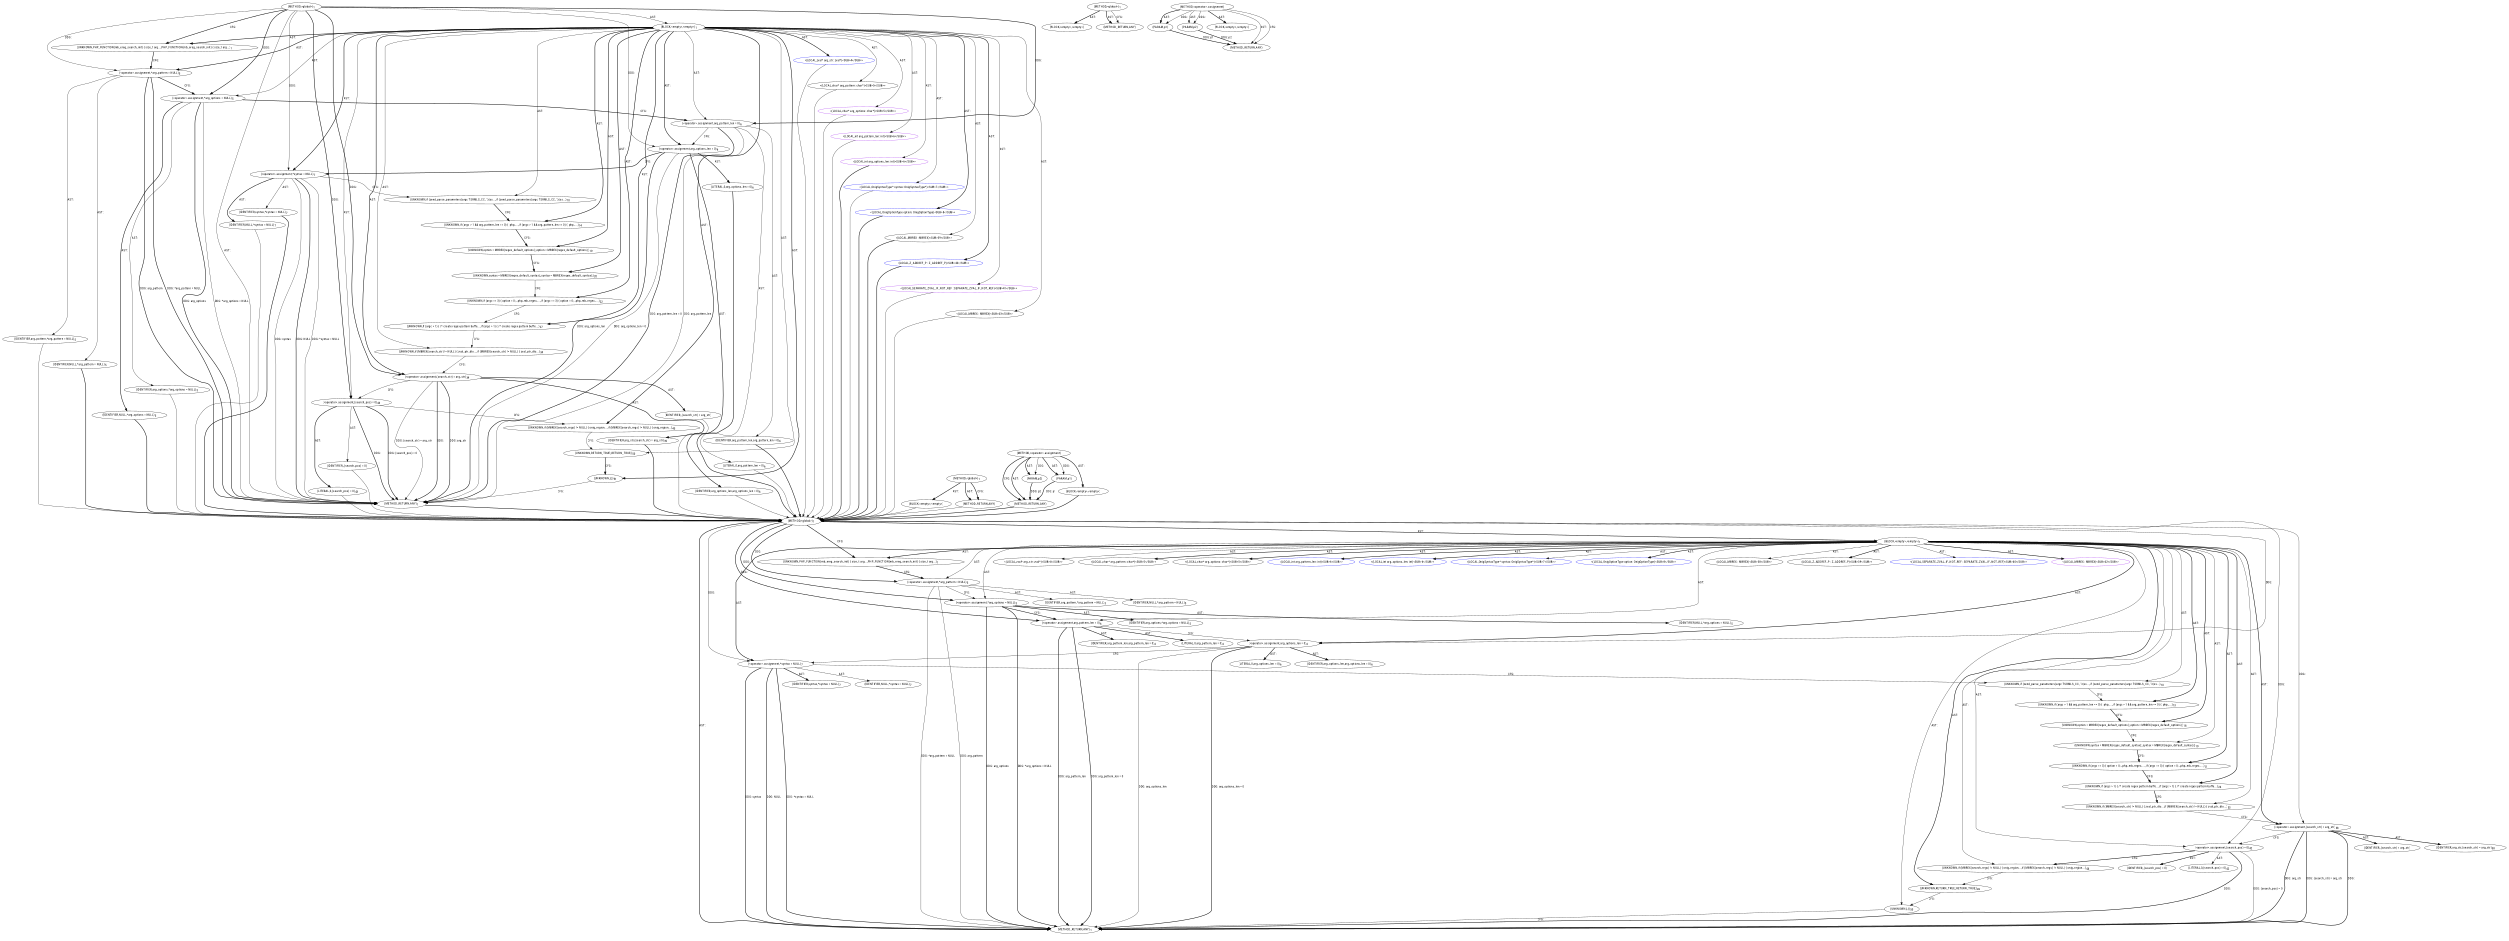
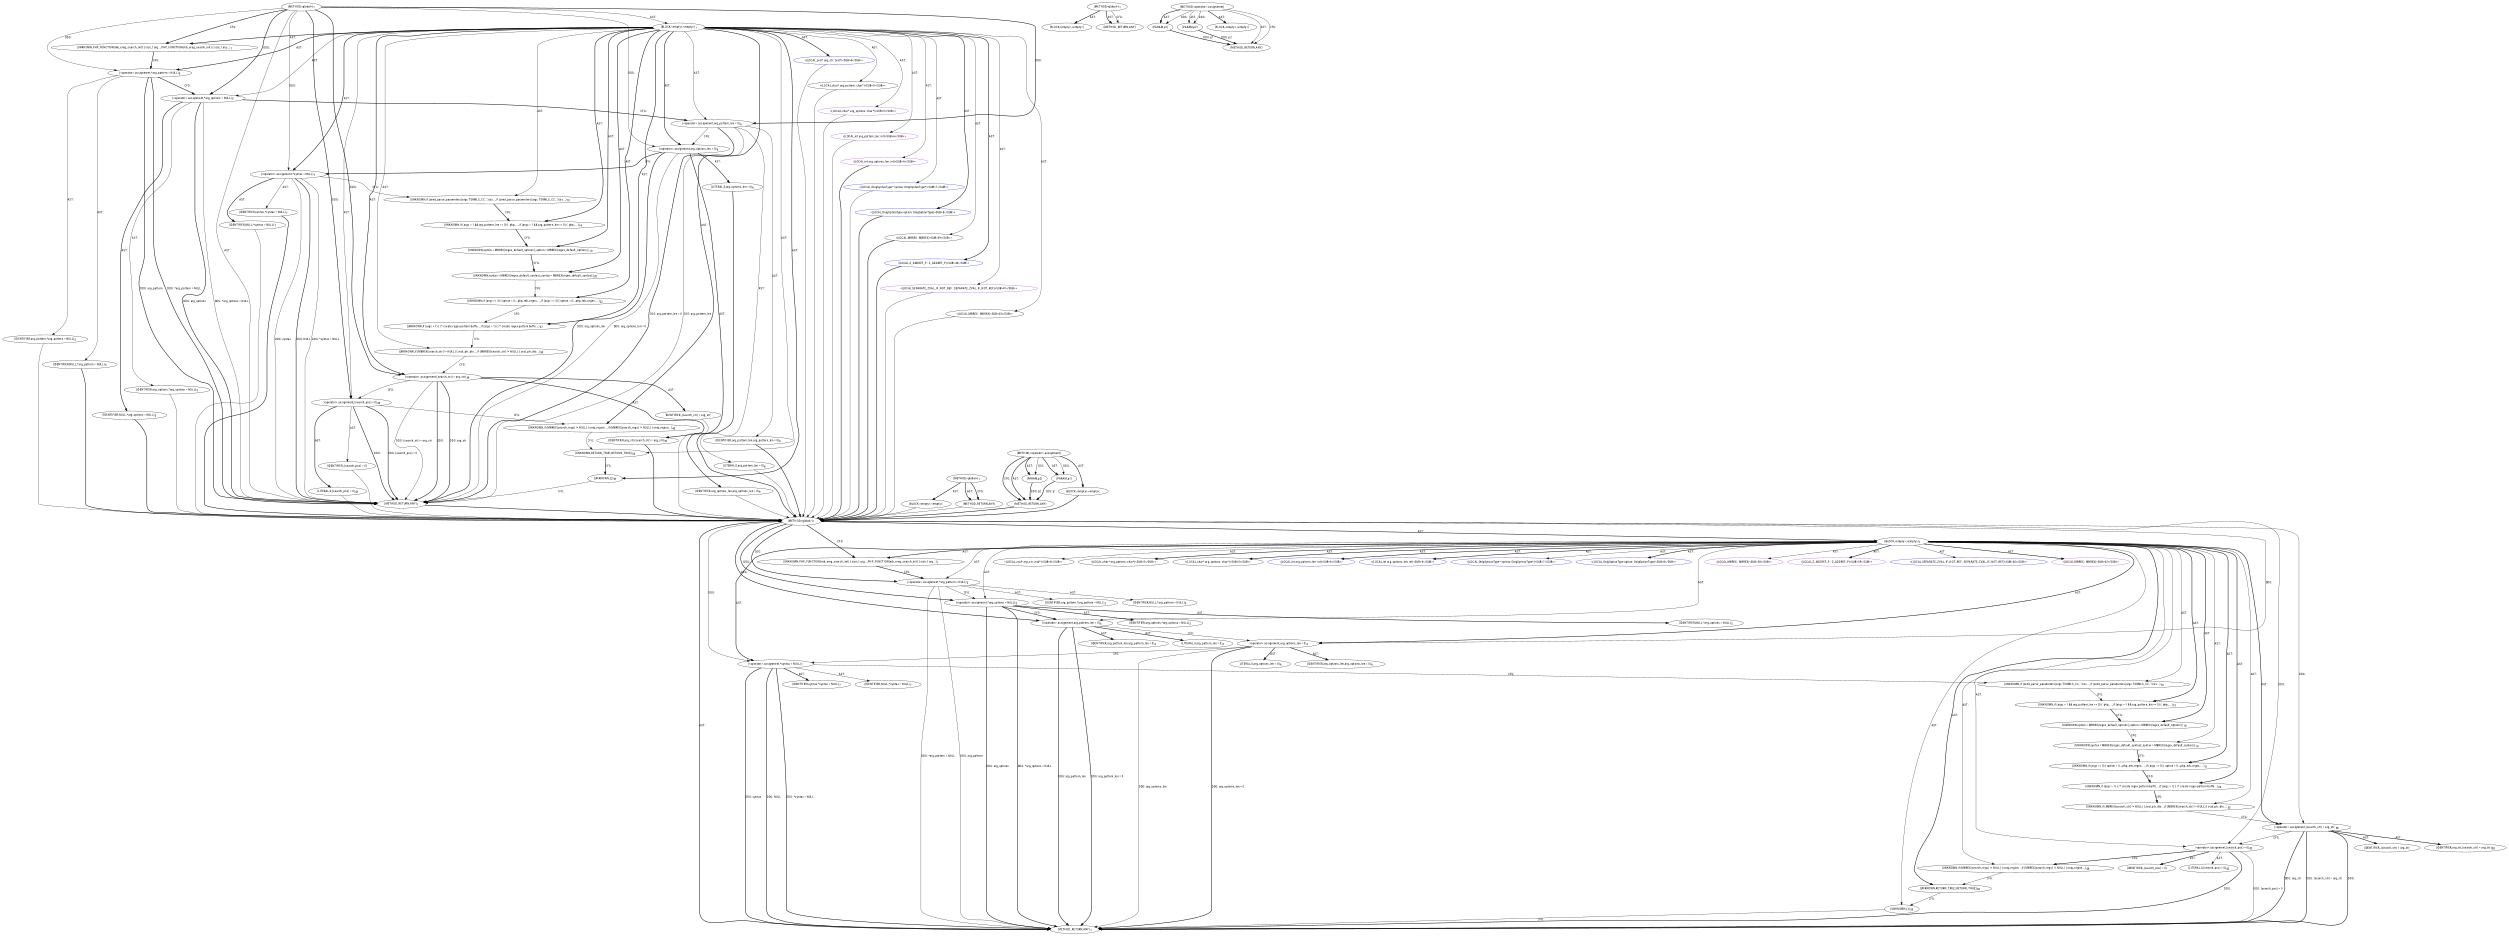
(1744, 562) -> (1744, 562)
(1837, 562) -> (1837, 562)
